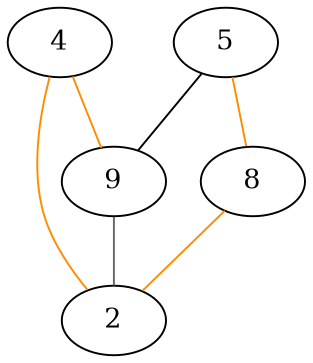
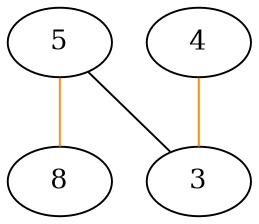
(114, 181) -> (199, 181)
(114, 320) -> none
